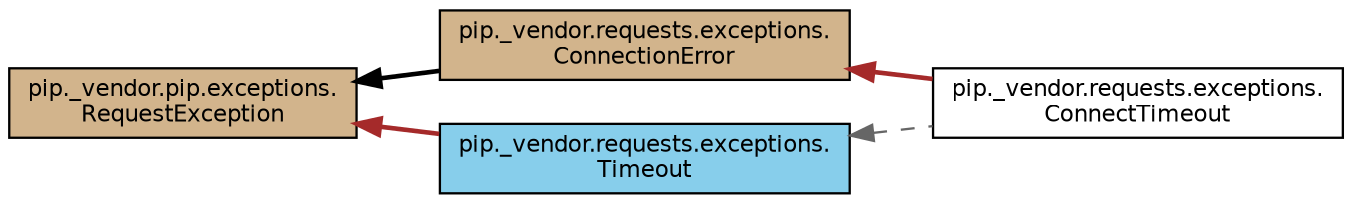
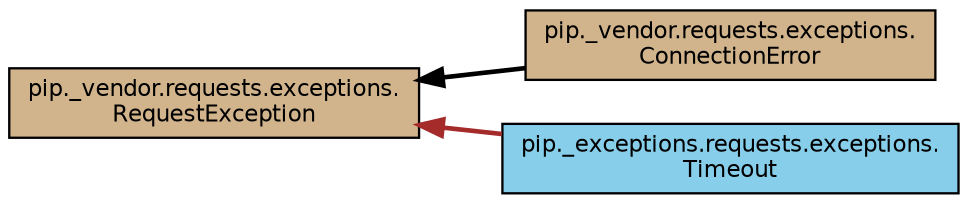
(183, 103) -> (214, 103)
(1138, 103) -> none
(645, 159) -> (730, 159)
